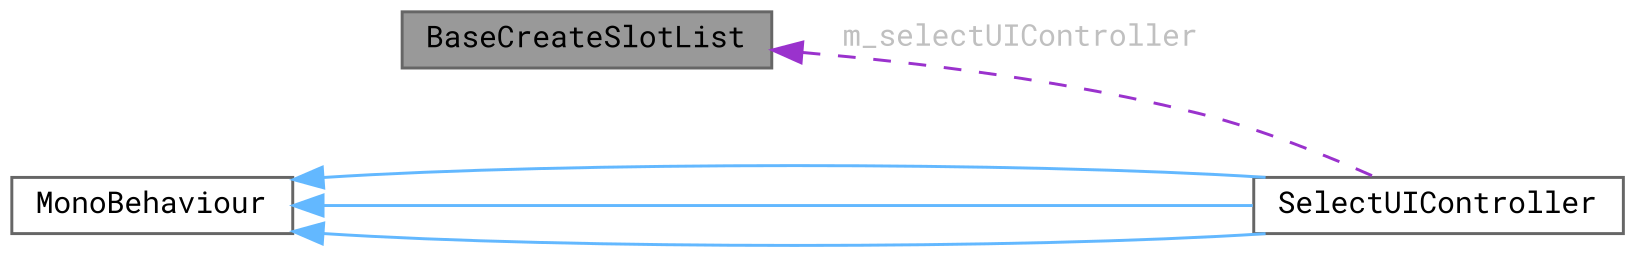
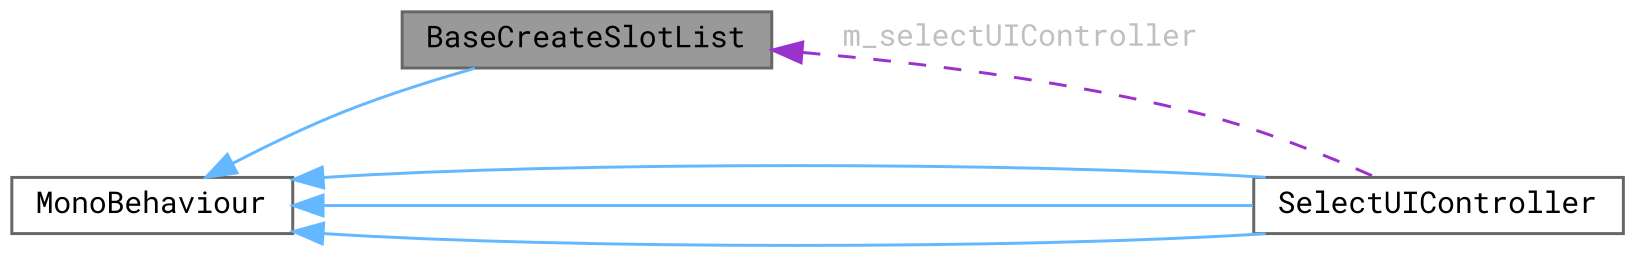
none -> (351, 109)
